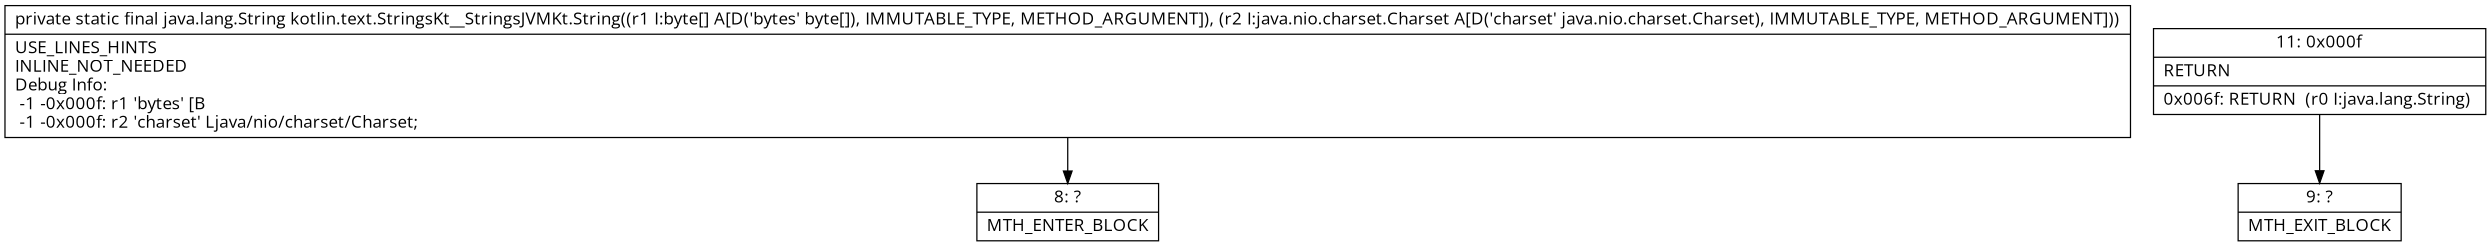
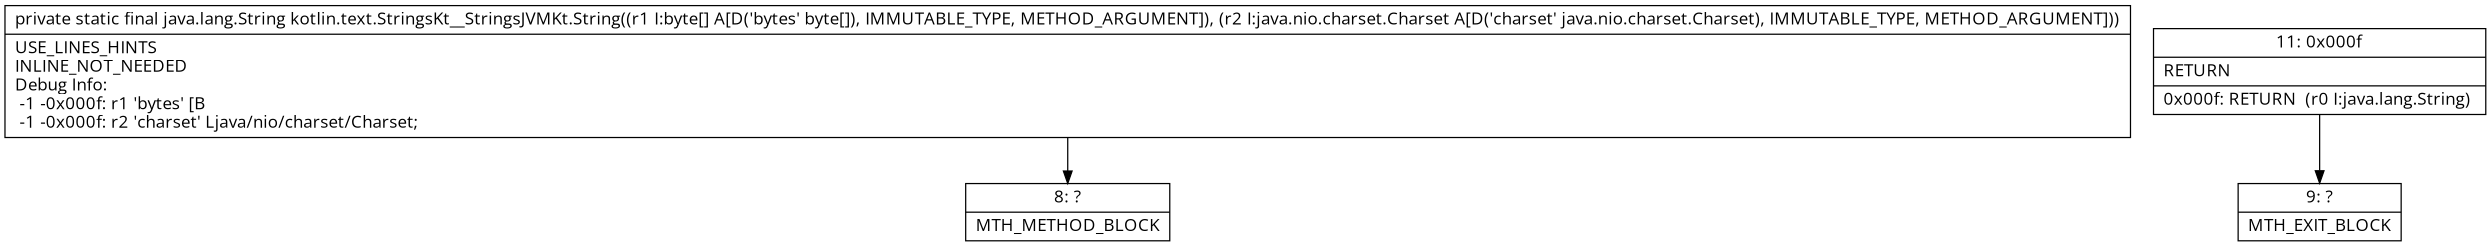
(2320, 100) -> (2320, 100)
(1068, 226) -> (1068, 226)
